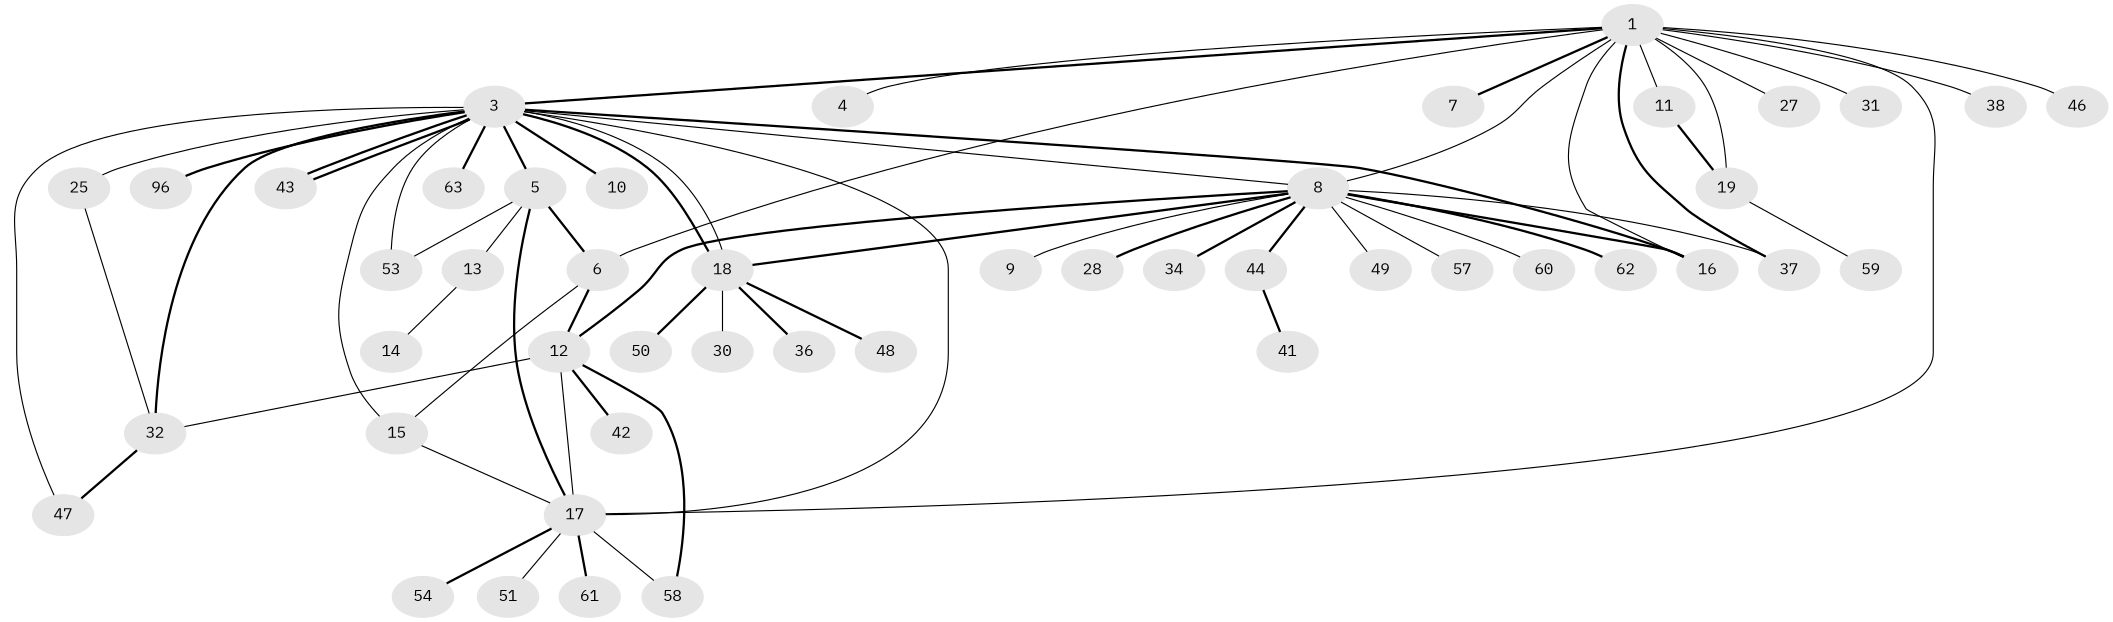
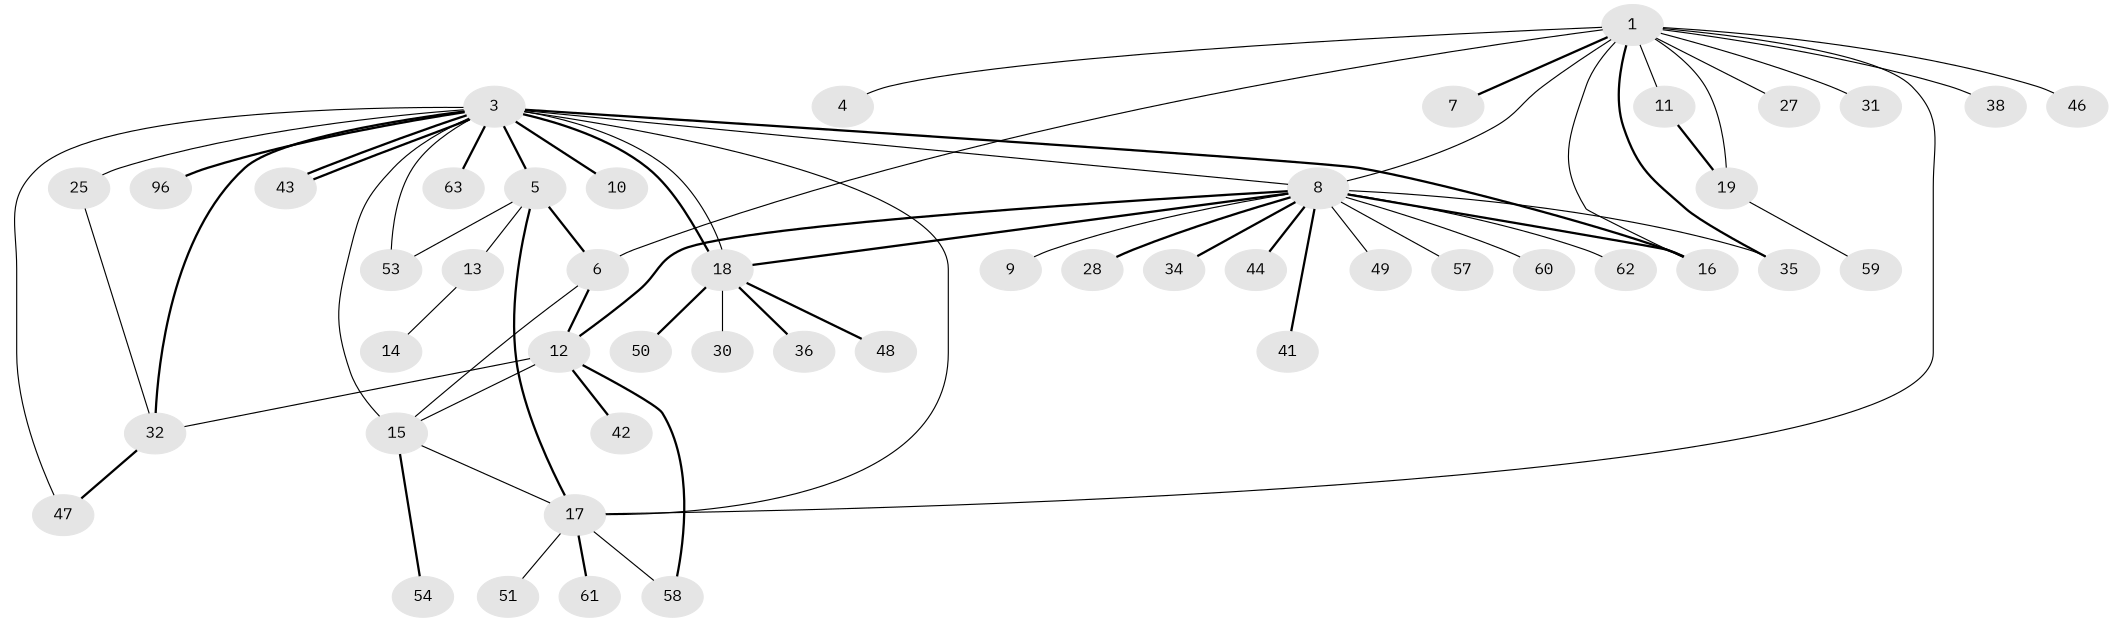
(875, 79) -> none
(1528, 232) -> (1528, 232)
(1789, 270) -> (1789, 270)
(1272, 311) -> (1303, 270)
(567, 433) -> (478, 393)
(499, 556) -> (410, 515)
